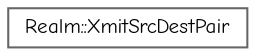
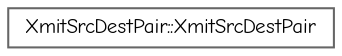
(128, 28) -> (171, 28)
